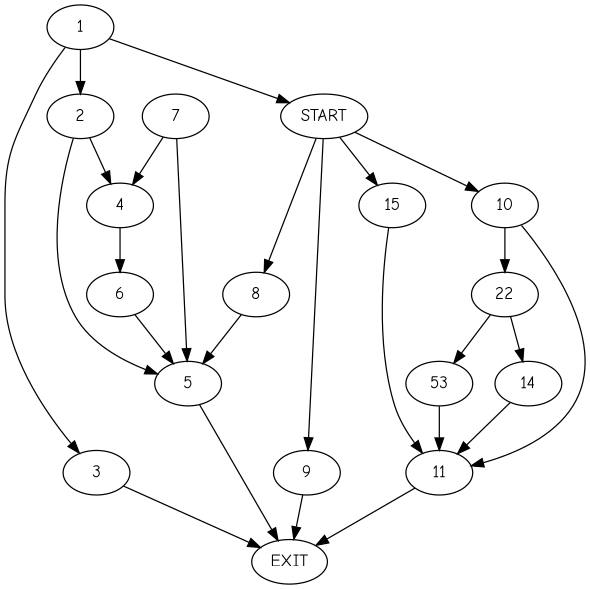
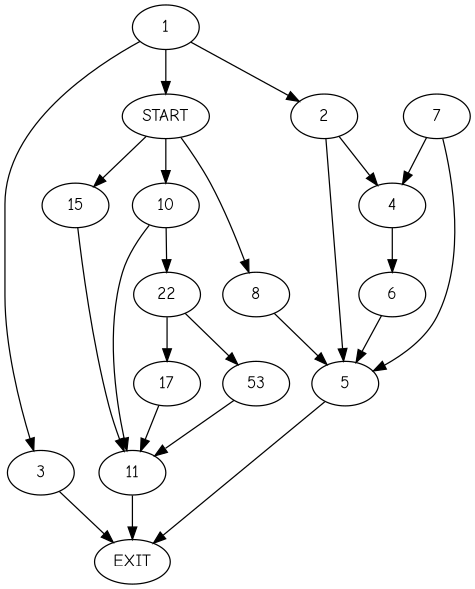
(528, 384) -> (167, 384)
(307, 473) -> none
